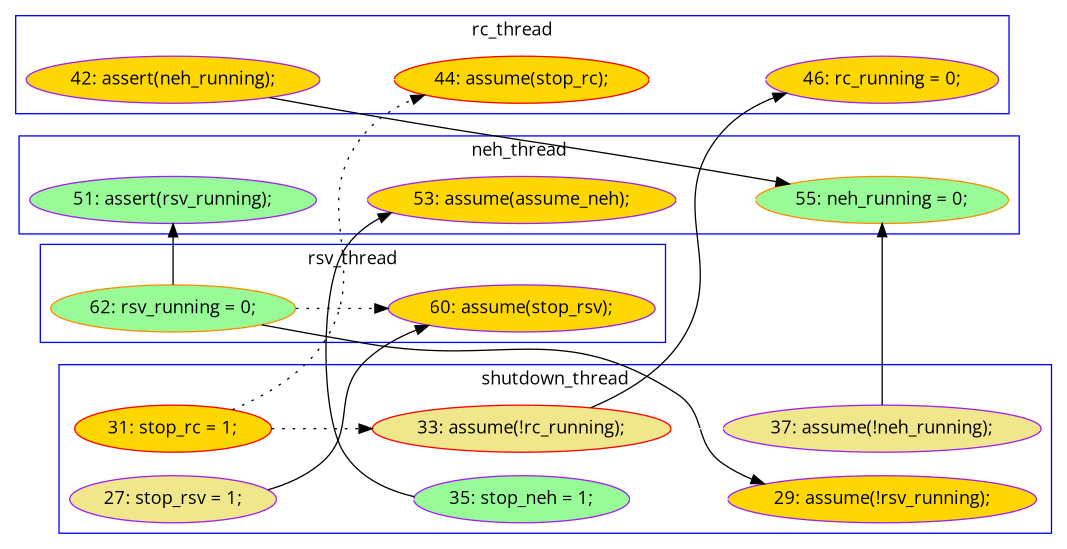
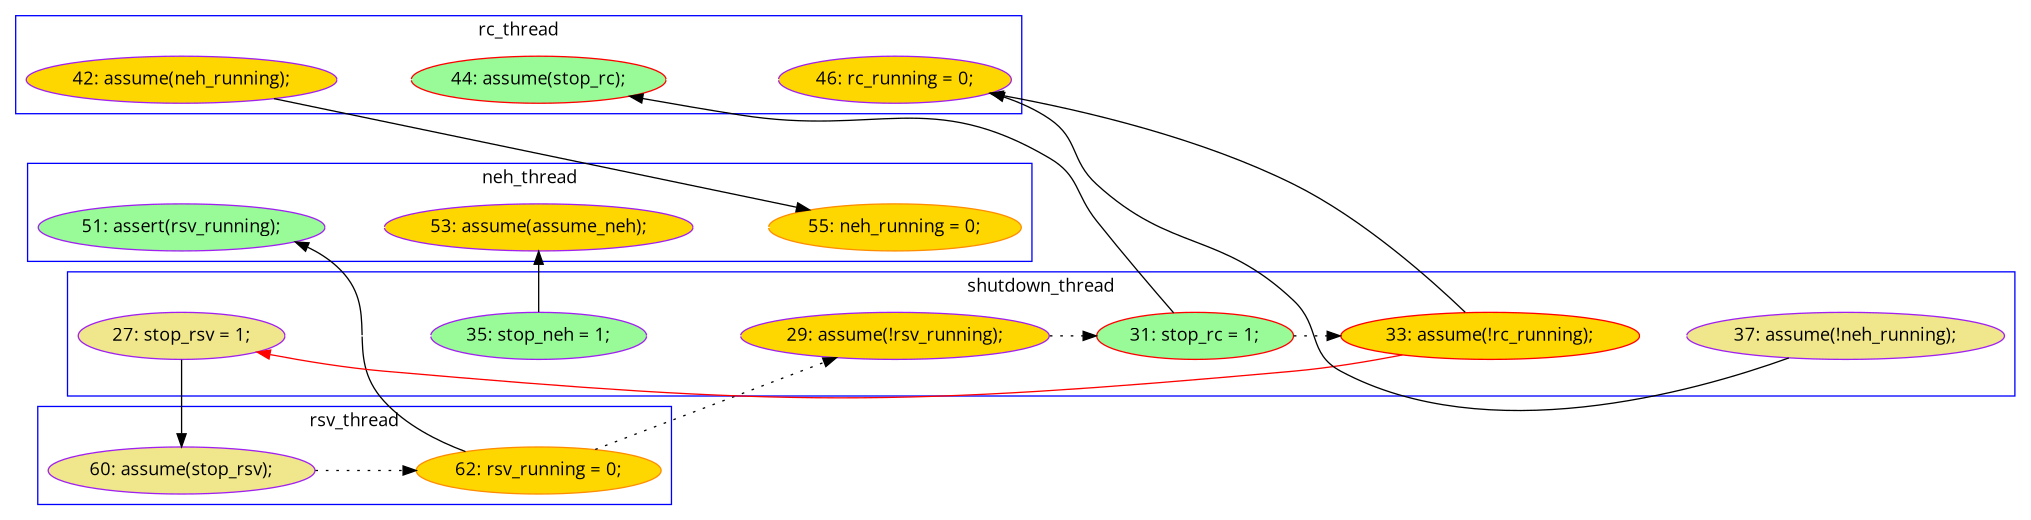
(173, 80) -> (182, 80)
(522, 80) -> (539, 80)
(882, 200) -> (895, 227)
(343, 275) -> (964, 124)
(173, 308) -> (539, 470)
(347, 308) -> (359, 470)
(522, 308) -> (182, 470)
(882, 321) -> (1346, 373)
none -> (1066, 336)
(559, 351) -> (710, 406)
none -> (1092, 388)
(173, 429) -> (1195, 336)
(522, 429) -> (1490, 336)
